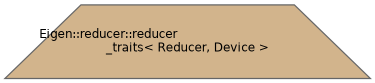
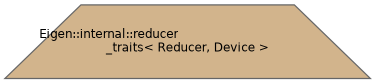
(188, 42) -> (188, 42)
